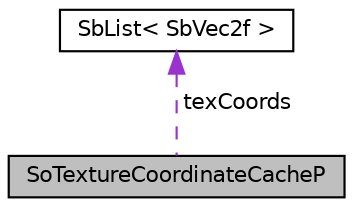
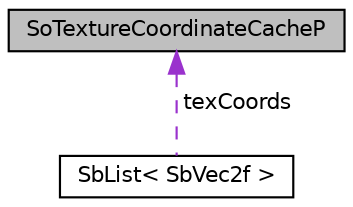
(177, 115) -> (177, 115)
